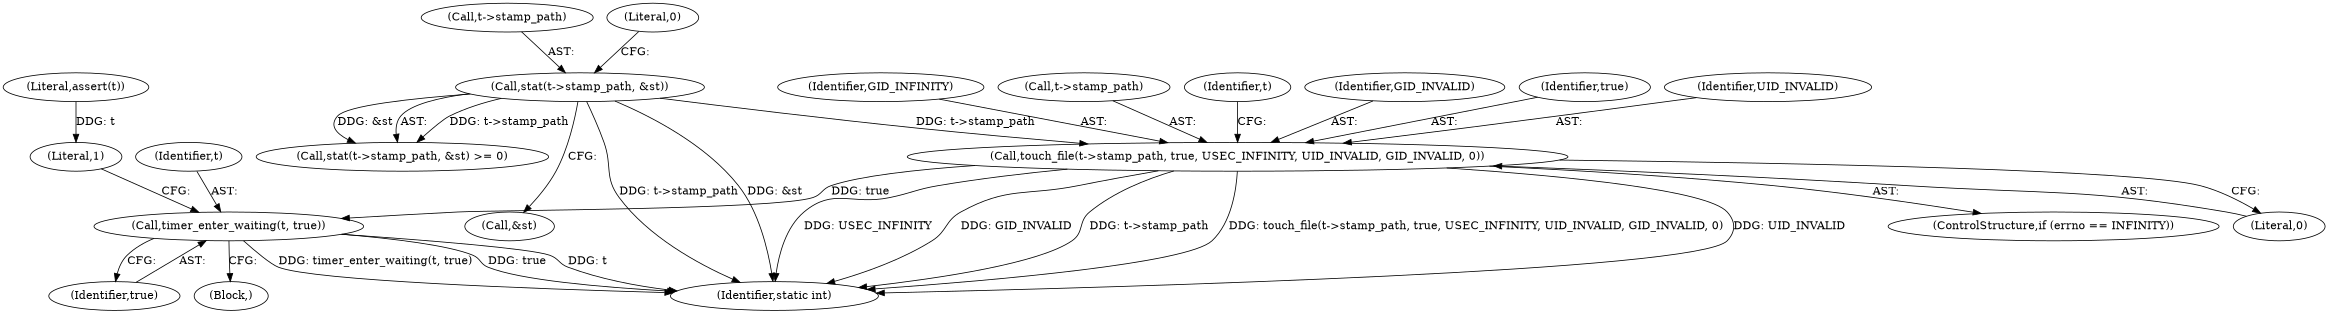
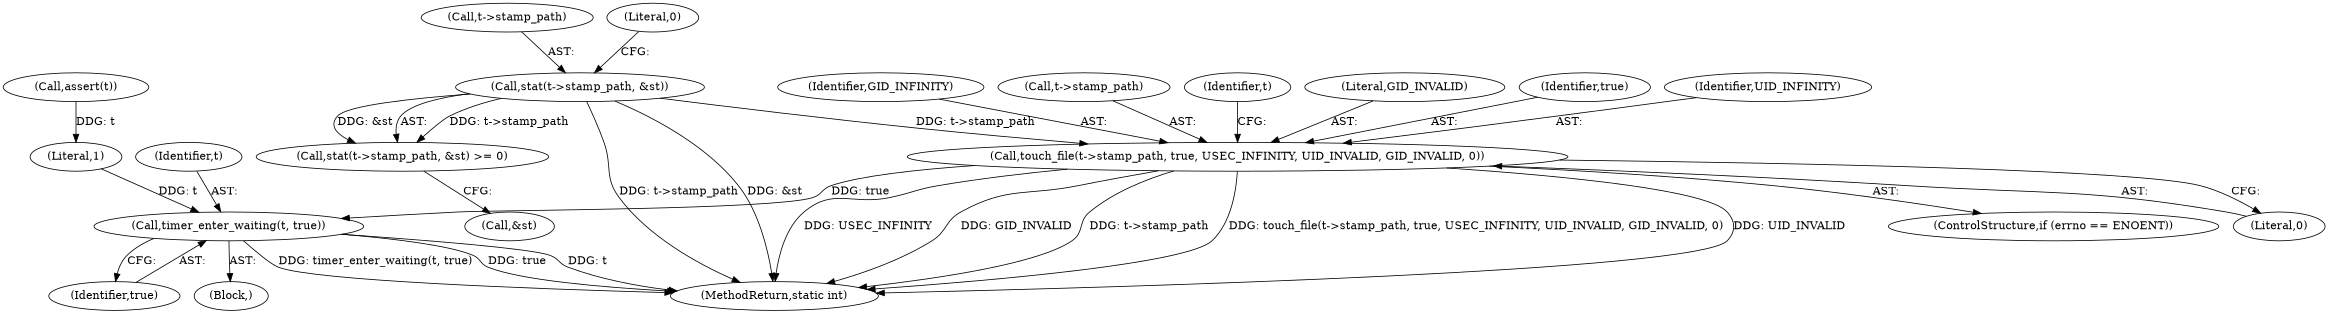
(76, 87) -> (76, 87)
(1405, 87) -> (1405, 87)
(1768, 87) -> (1768, 87)
(562, 158) -> (454, 190)
(178, 192) -> (178, 192)
(2054, 226) -> (2054, 226)
(245, 261) -> (245, 261)
(774, 296) -> (774, 296)
